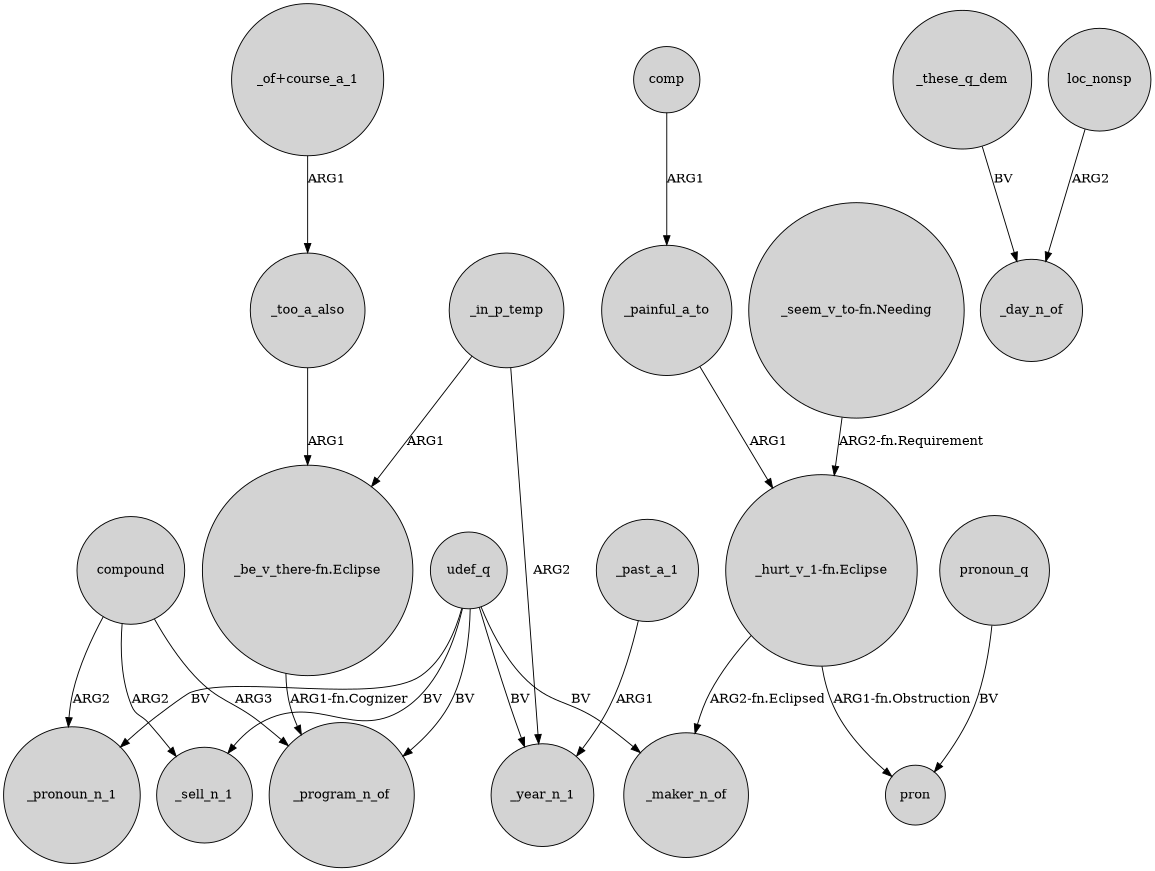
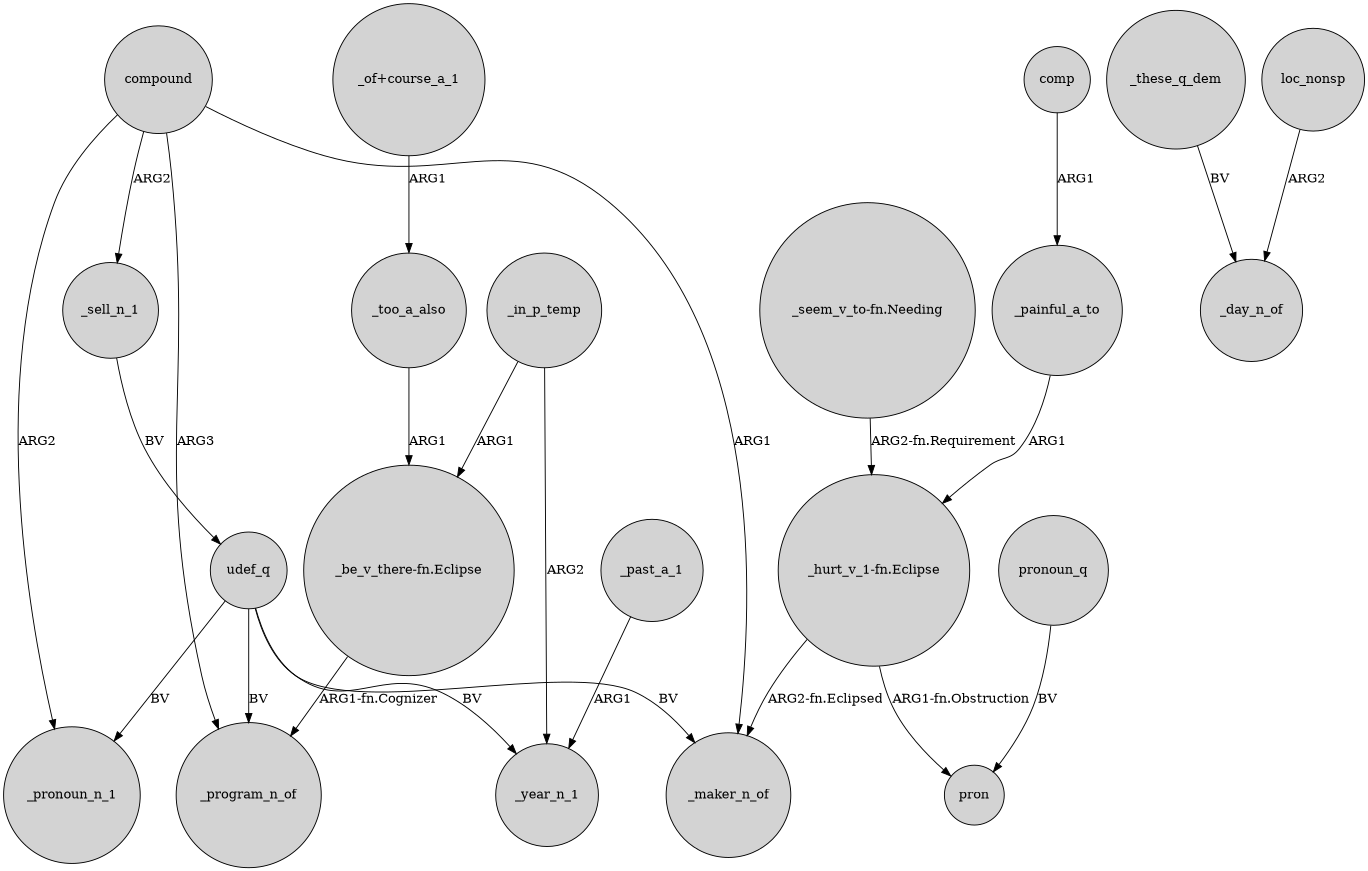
none -> (655, 251)
(374, 720) -> (149, 456)
